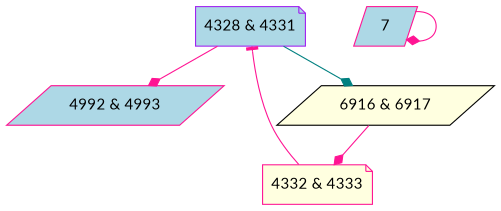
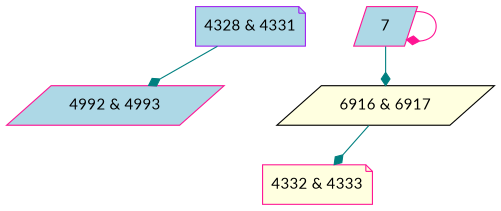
(189, 63) -> (189, 63)
(312, 63) -> (386, 59)
(266, 112) -> none
(356, 140) -> (356, 140)
